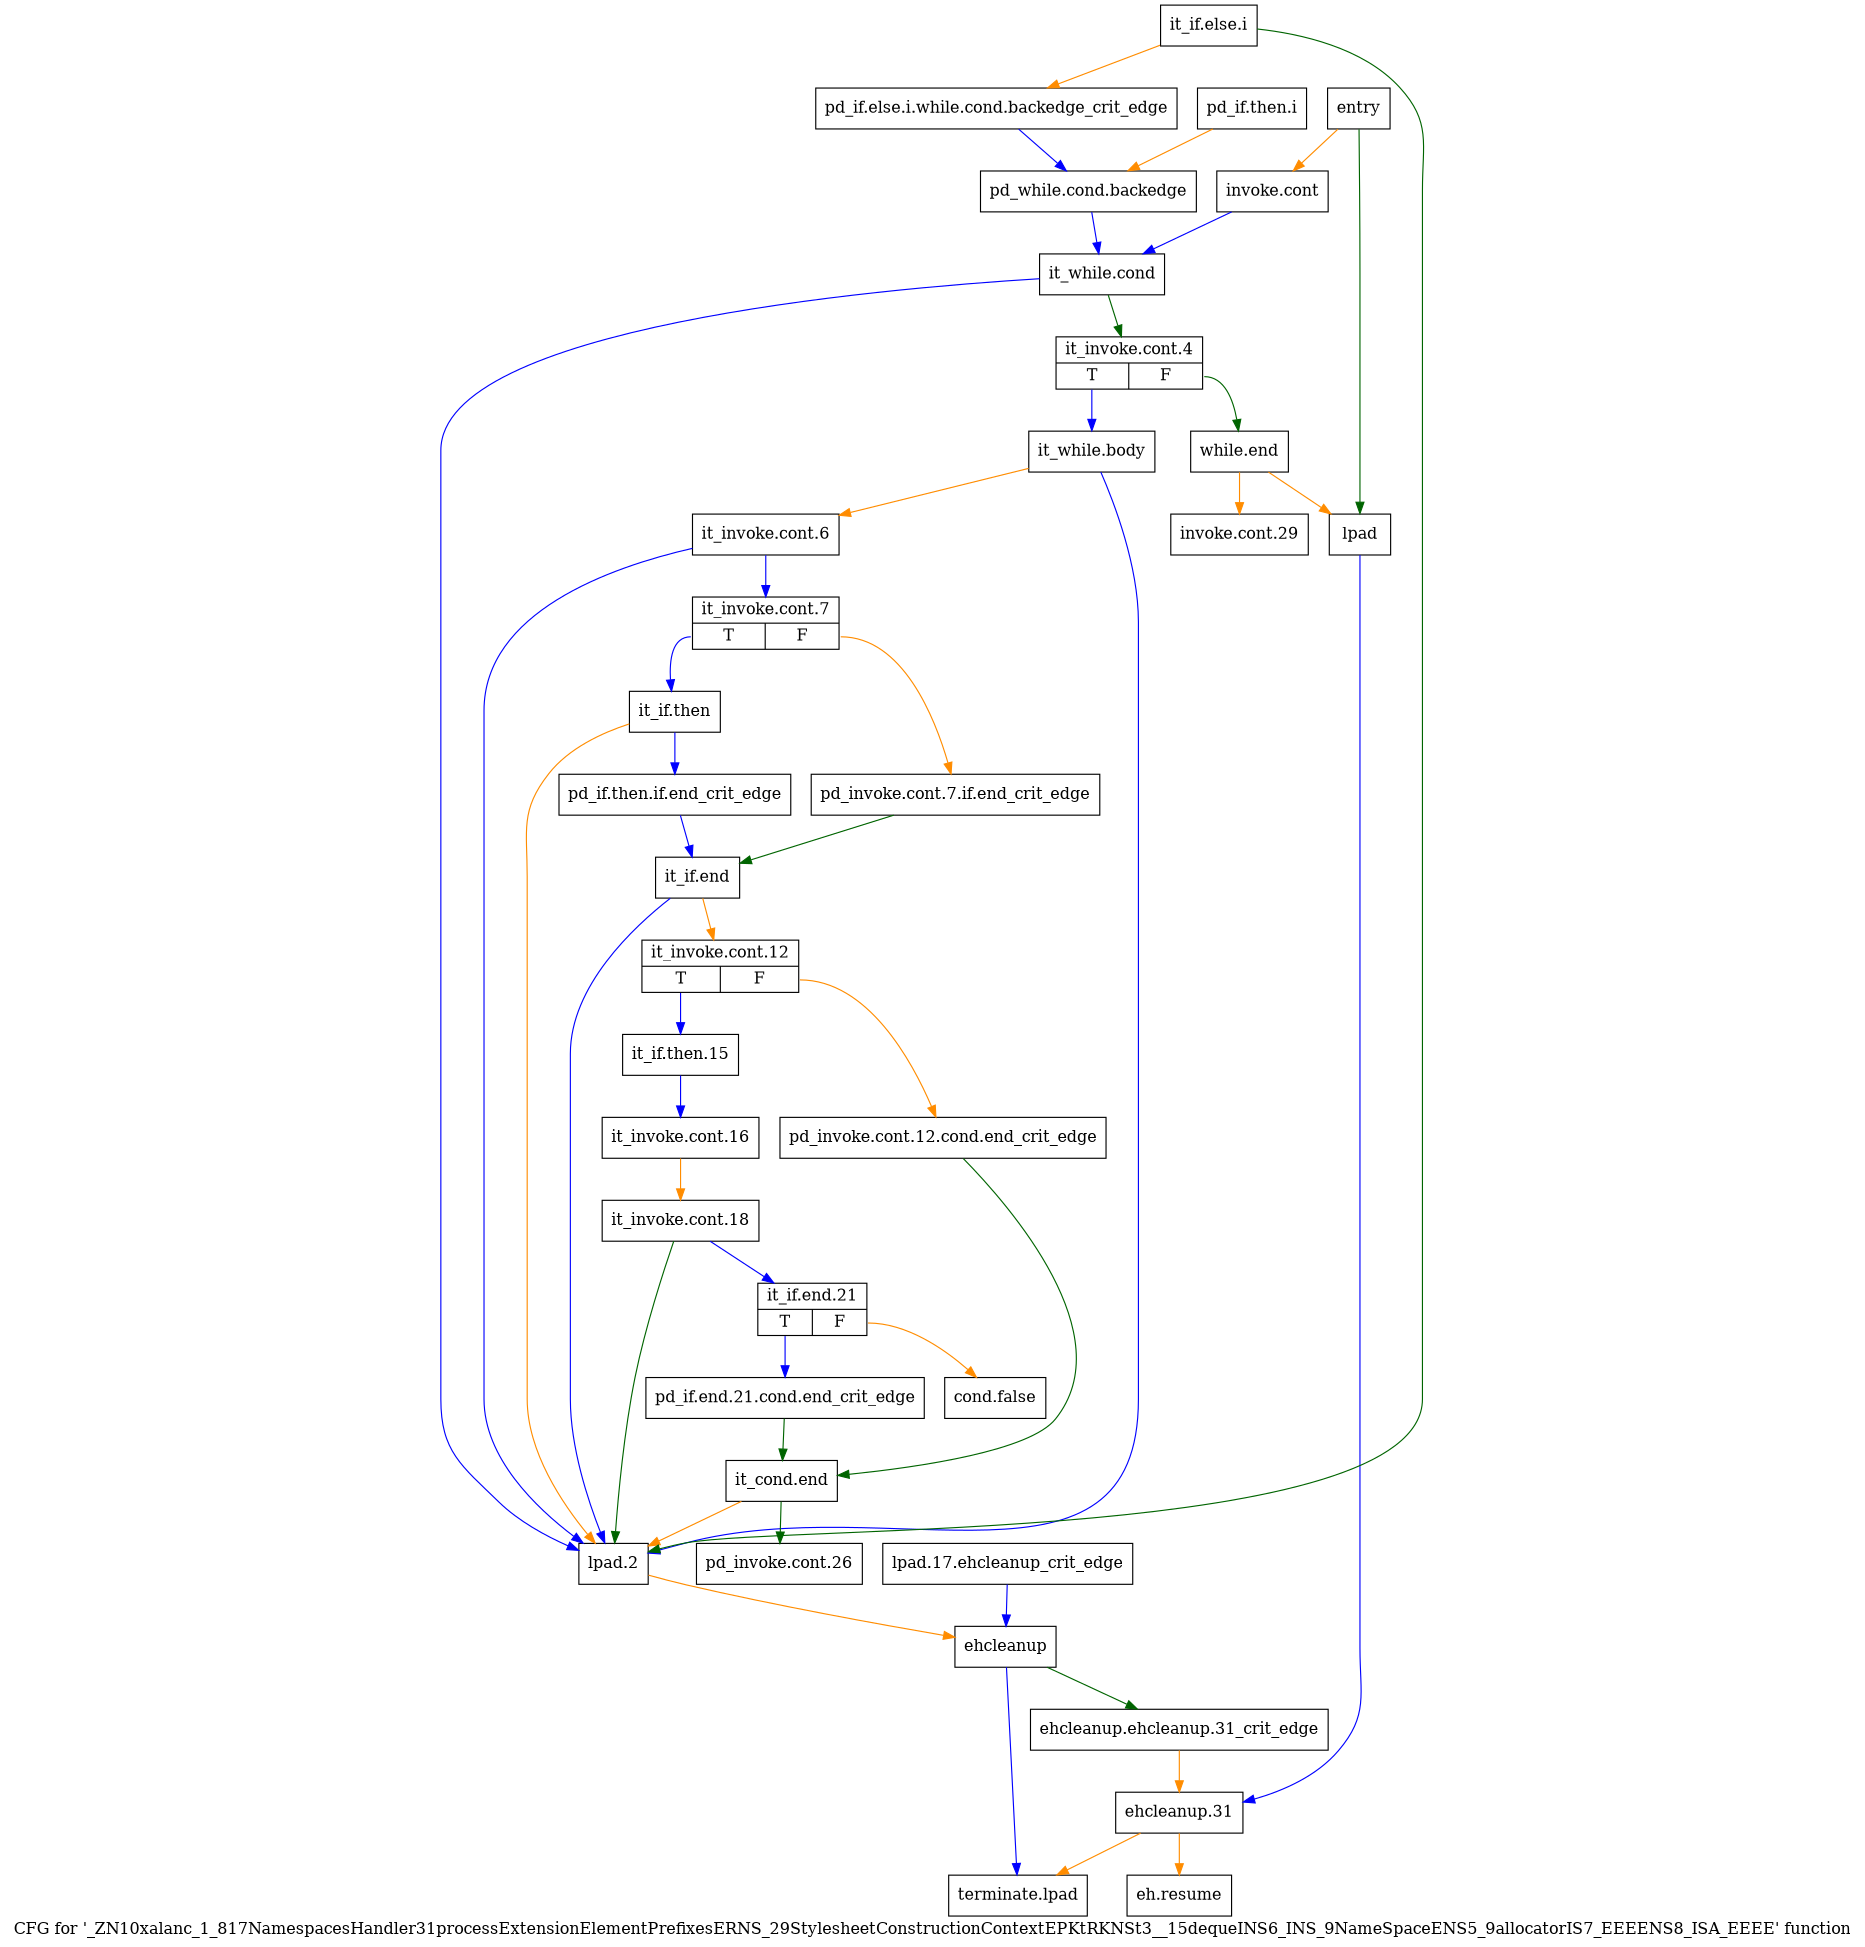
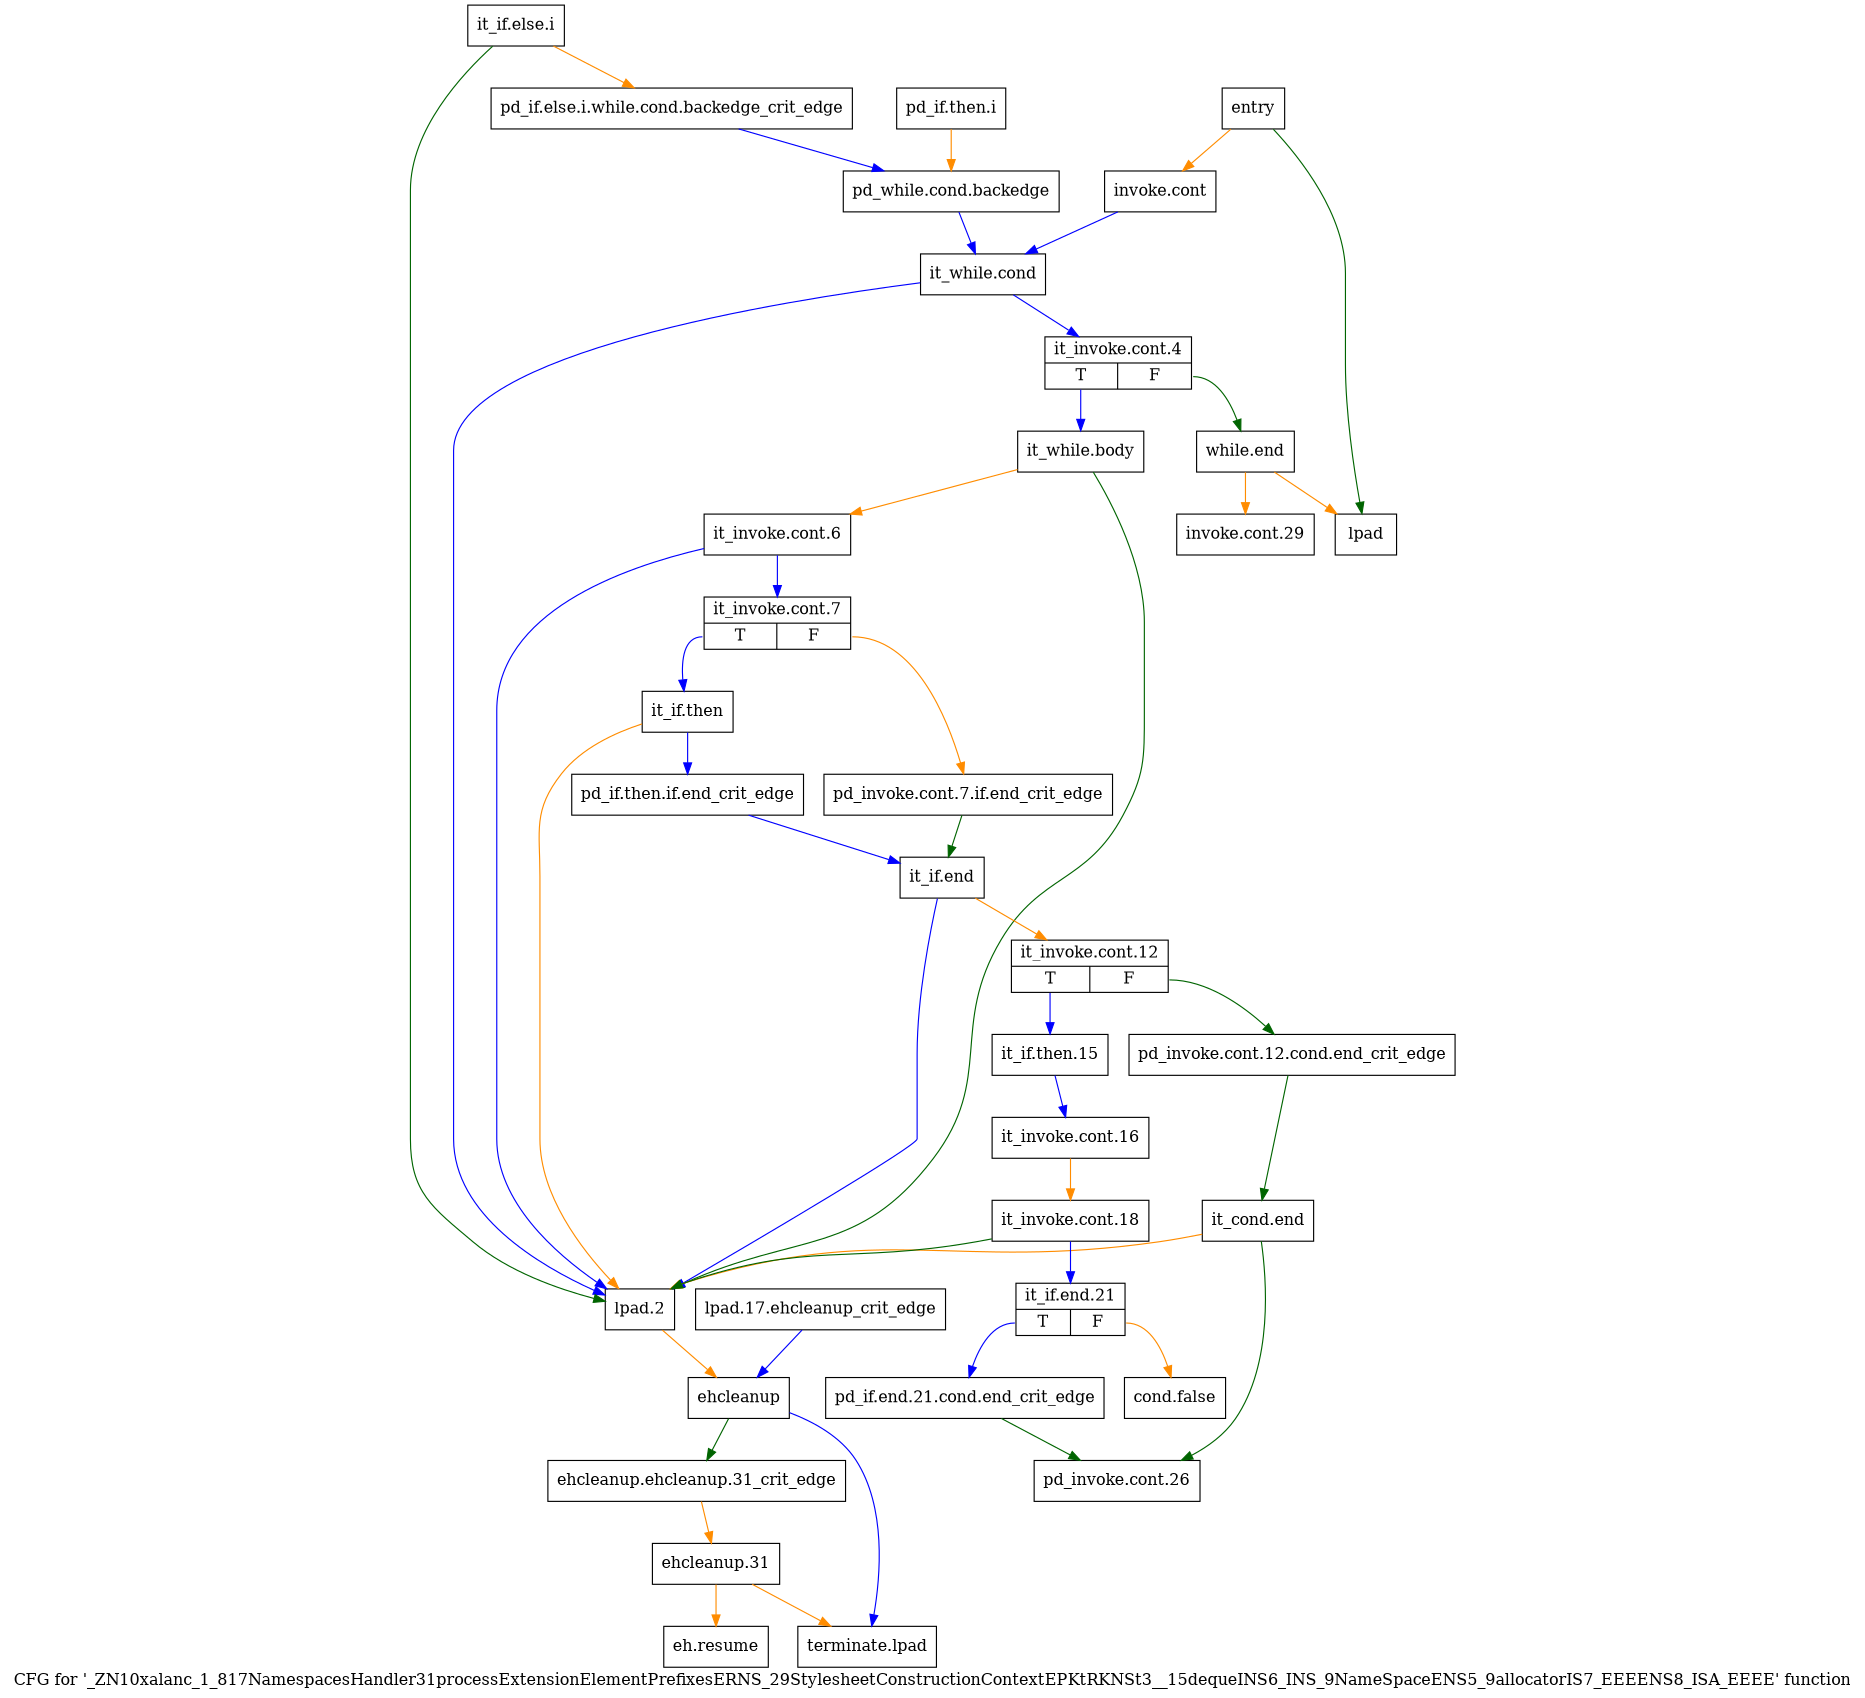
(1113, 310) -> (1041, 313)
(882, 1024) -> (1221, 995)
(1360, 1205) -> none
(1138, 1212) -> (1005, 934)
(784, 1434) -> (1036, 1437)
